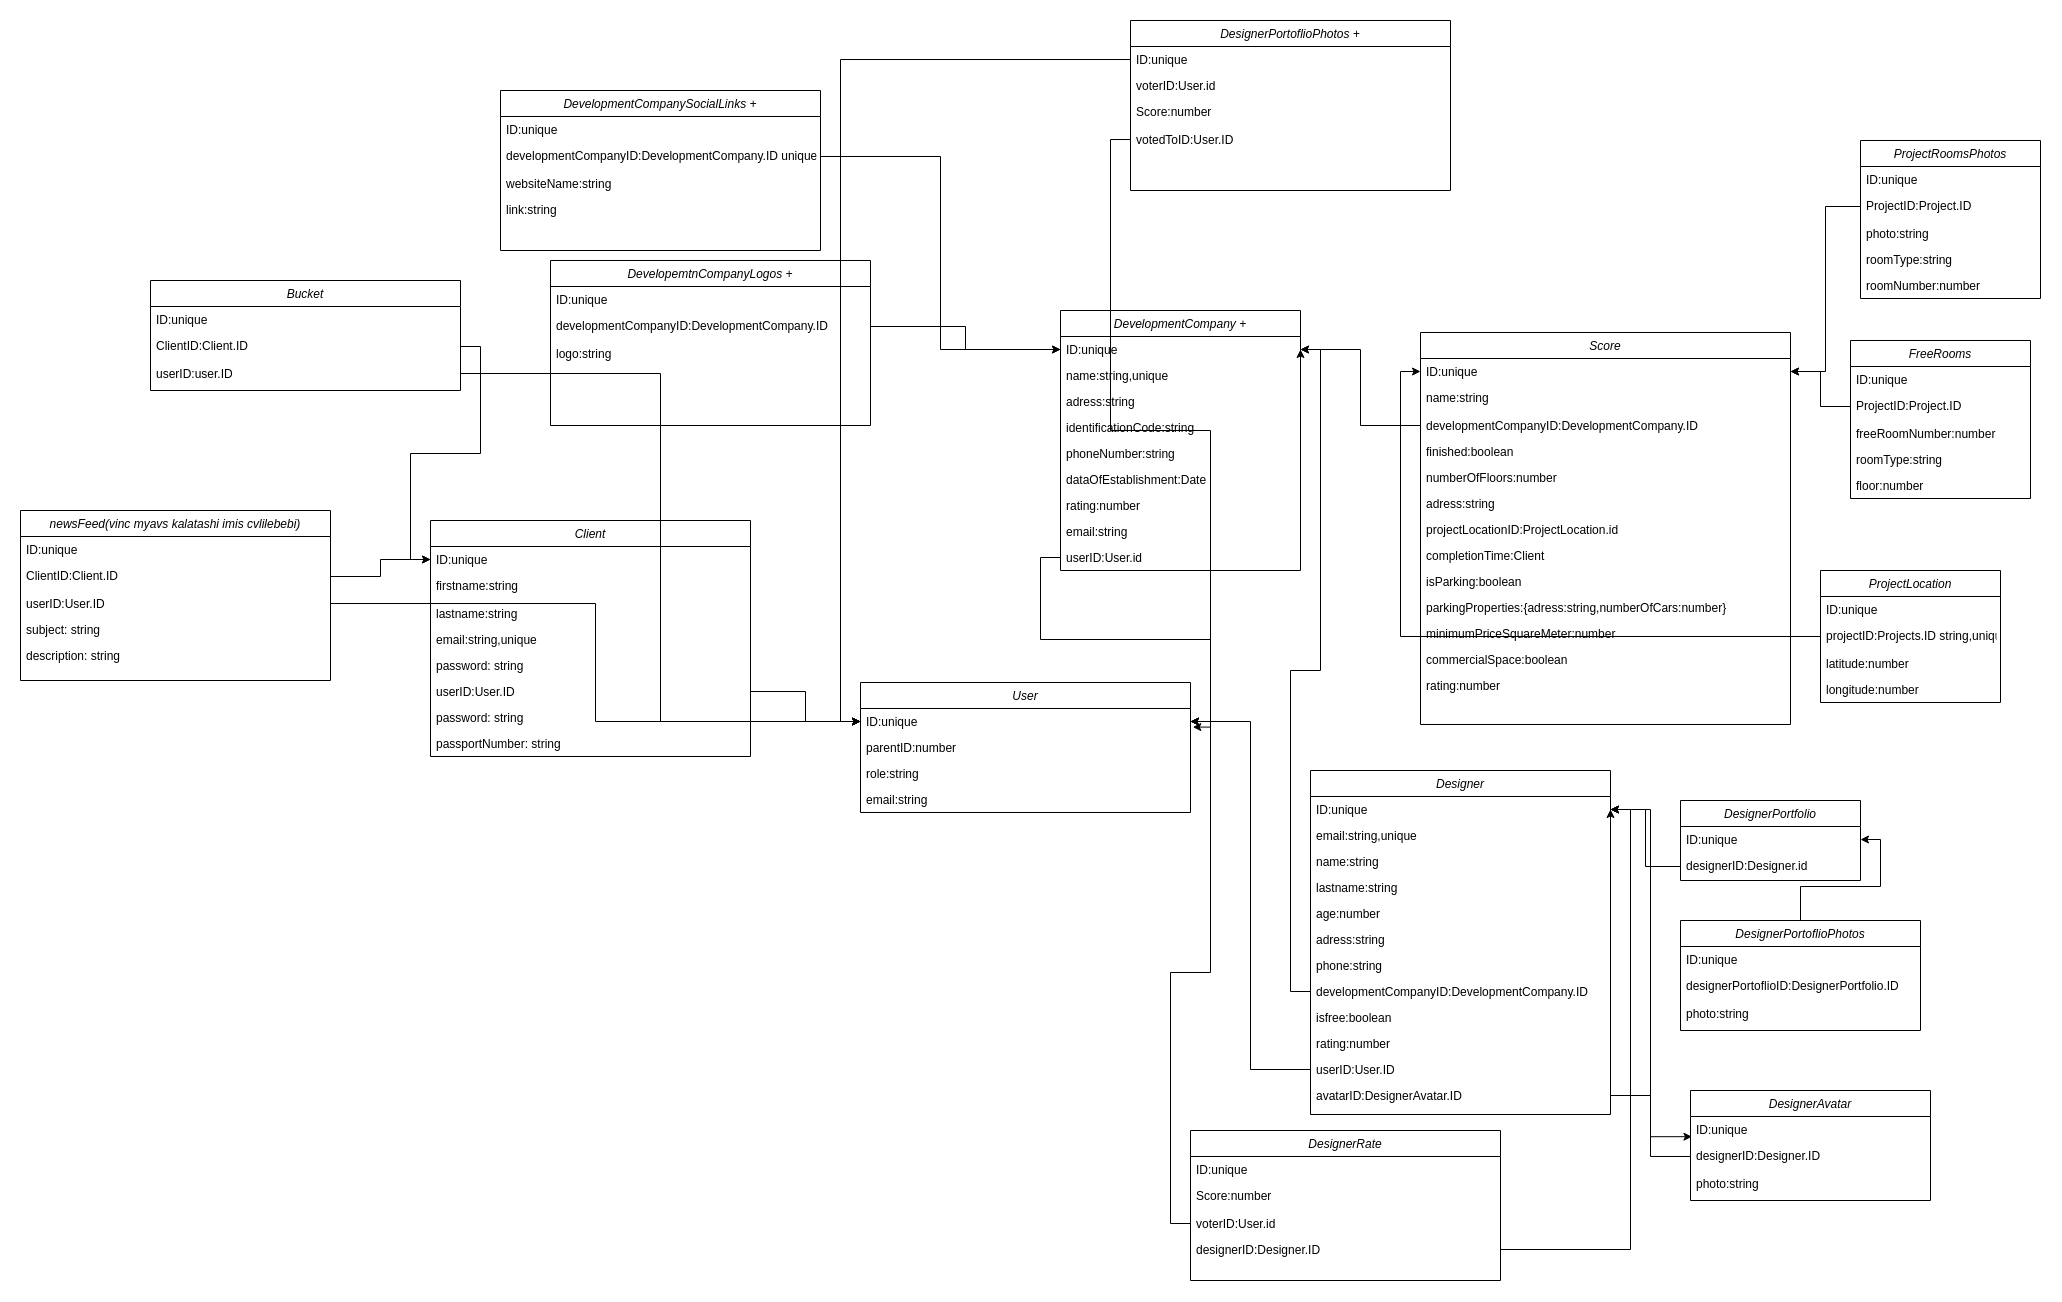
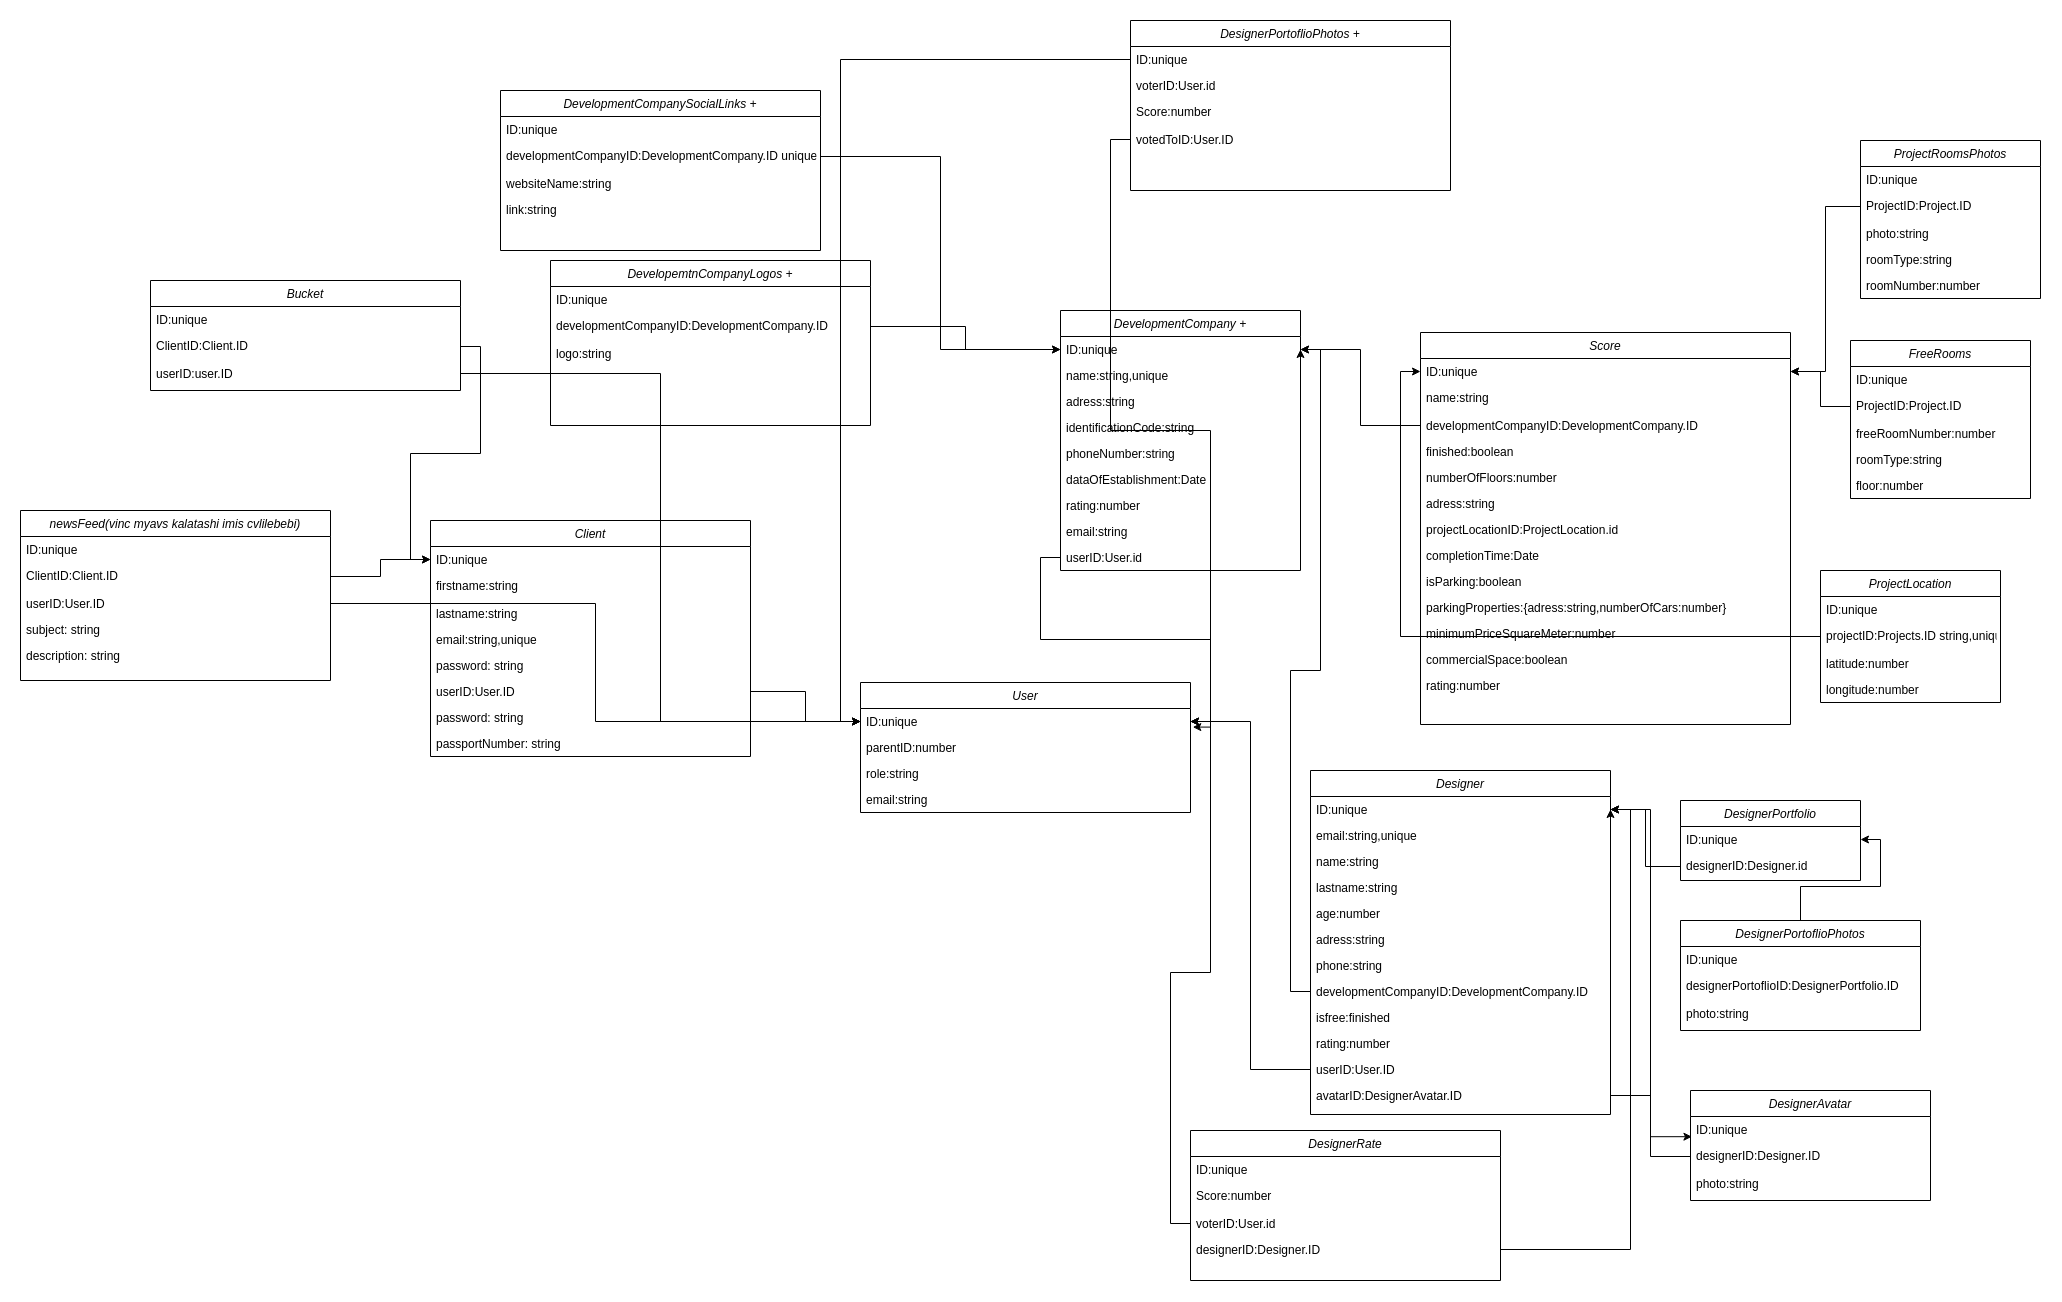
(1487, 556) -> (1484, 556)
(1358, 1018) -> (1360, 1018)
